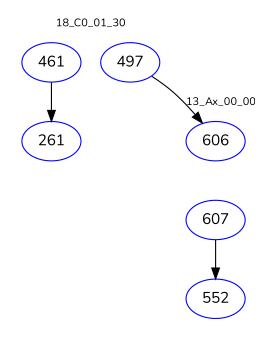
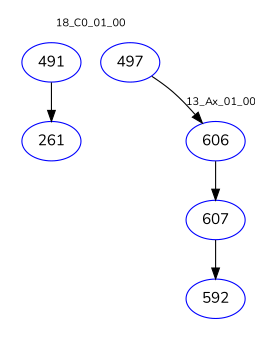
(91, 24) -> (91, 24)
(51, 62) -> (51, 62)
(221, 102) -> (221, 102)
none -> (216, 175)
(216, 299) -> (216, 299)
